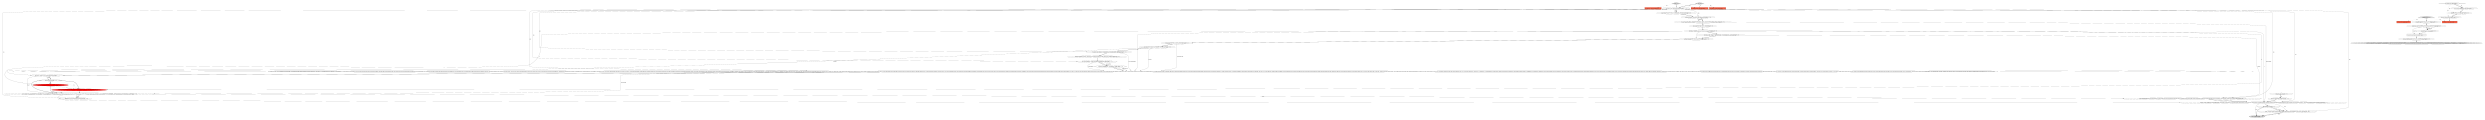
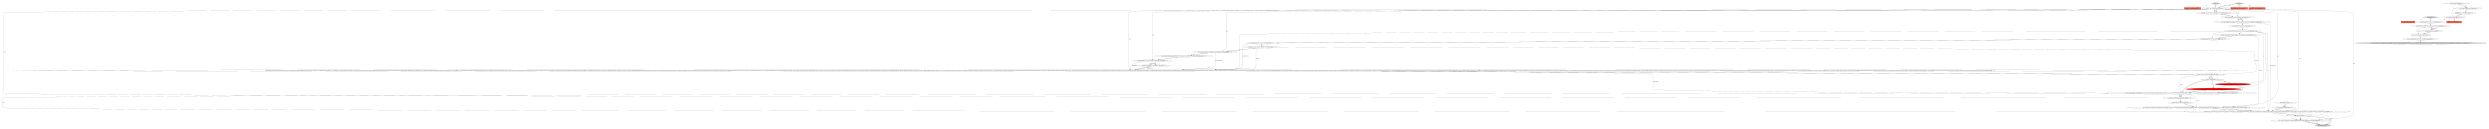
none -> (2181, 103)
